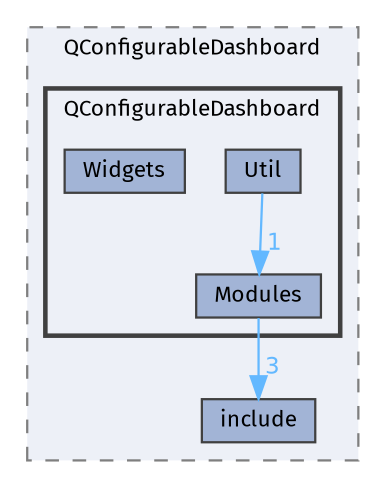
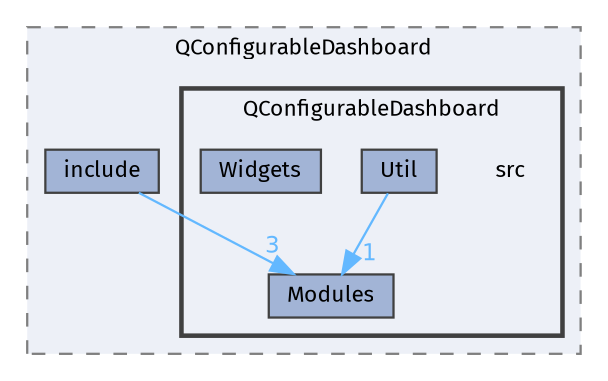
none -> (510, 171)
(259, 350) -> (206, 228)
